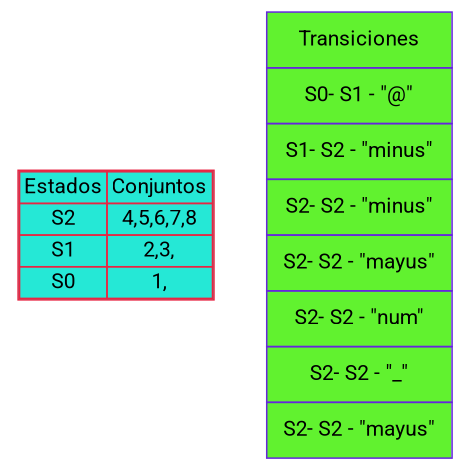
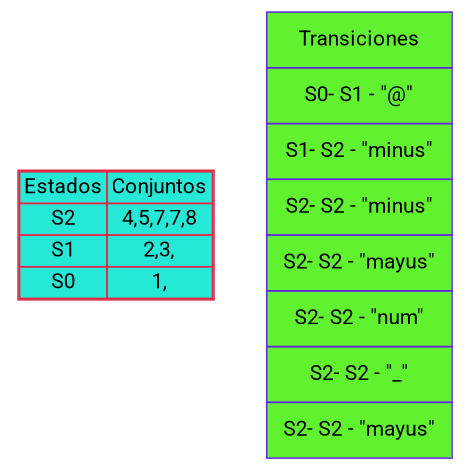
(160, 219) -> (160, 219)
